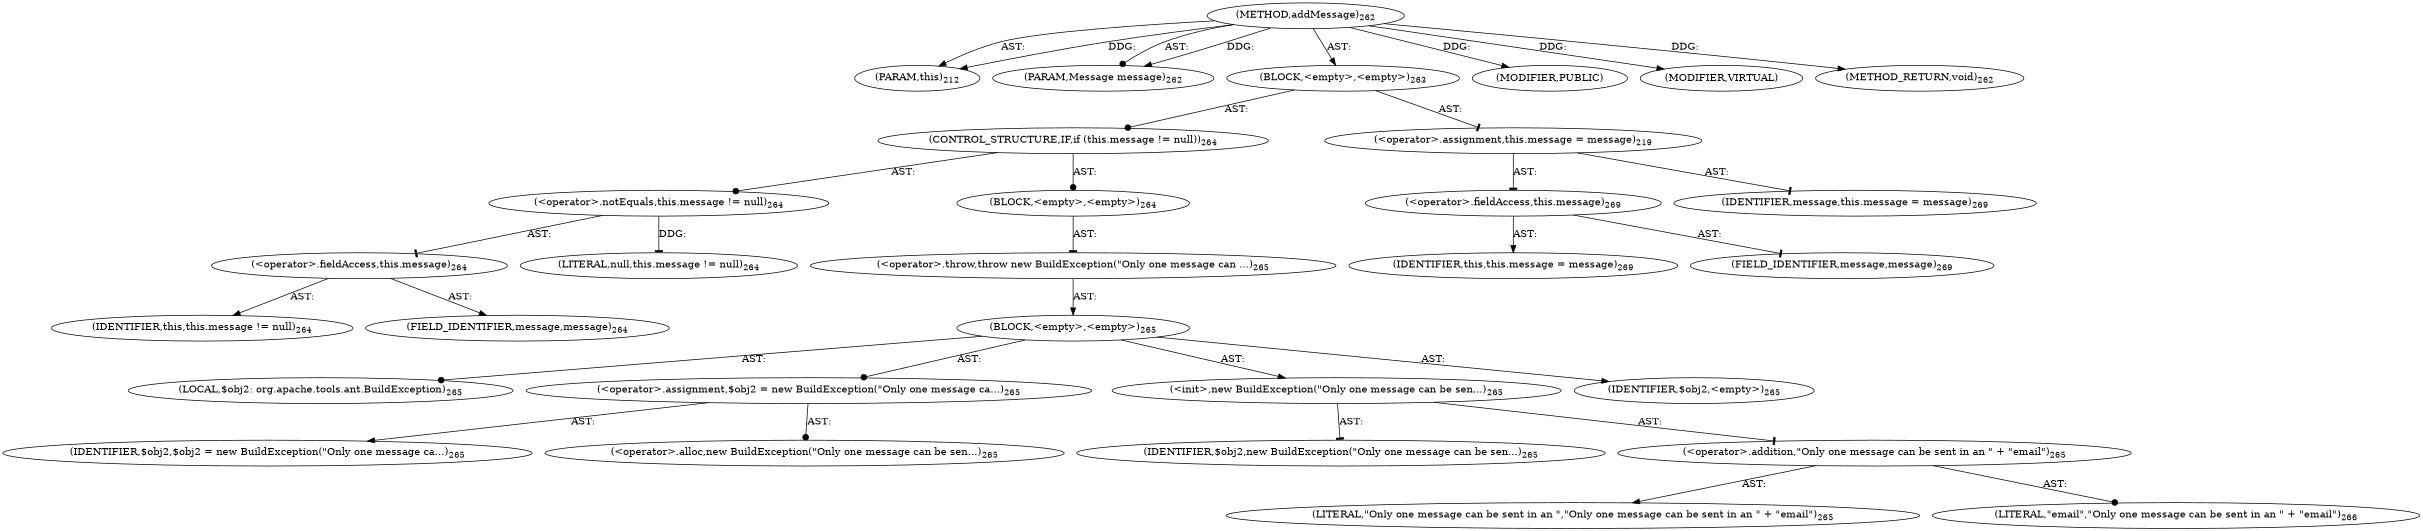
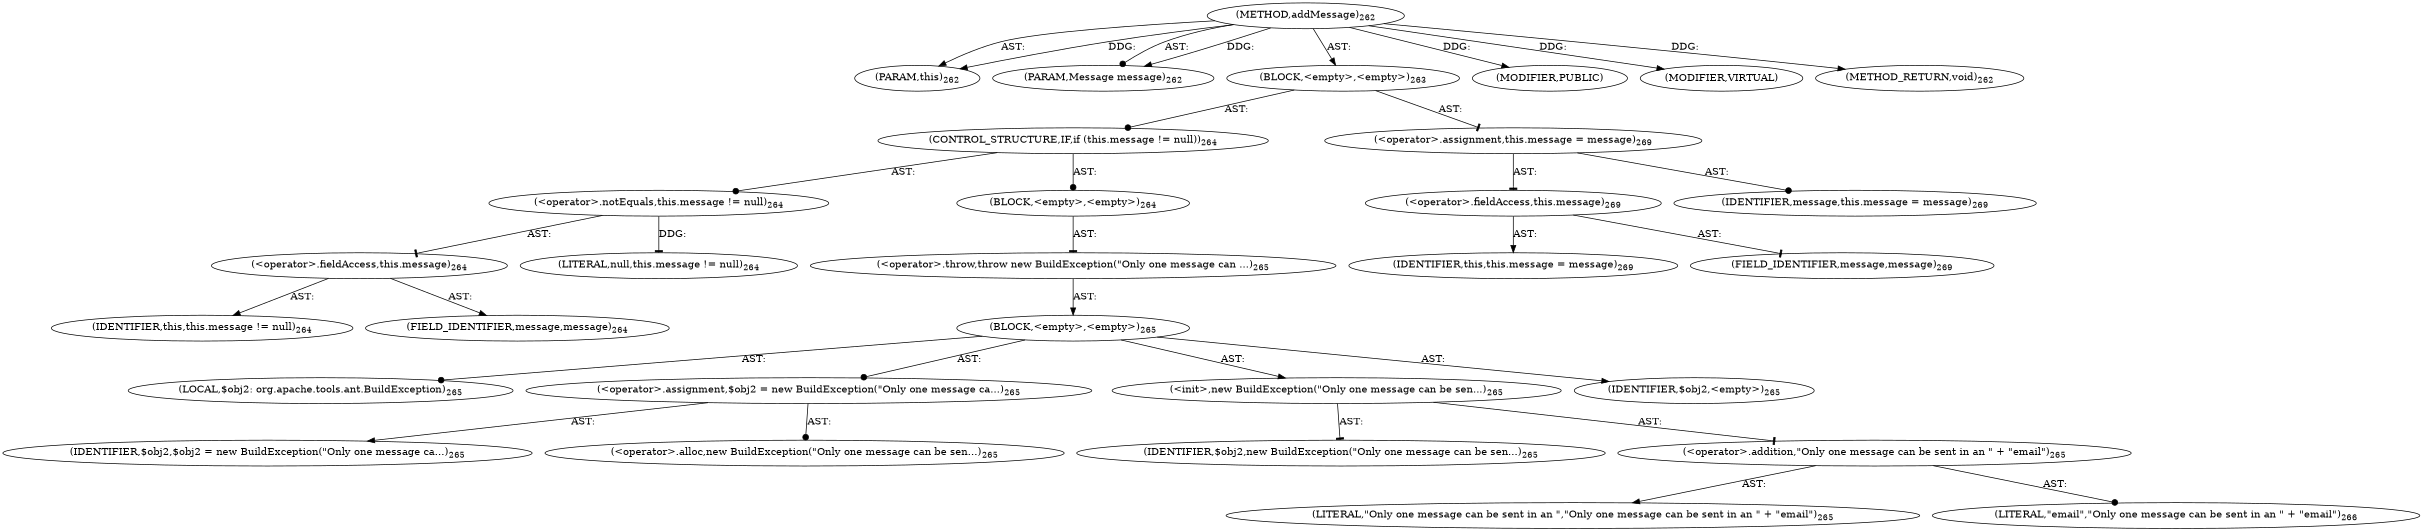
(951, 77) -> (951, 77)
(1644, 140) -> (1644, 140)
(1683, 172) -> (1683, 172)
